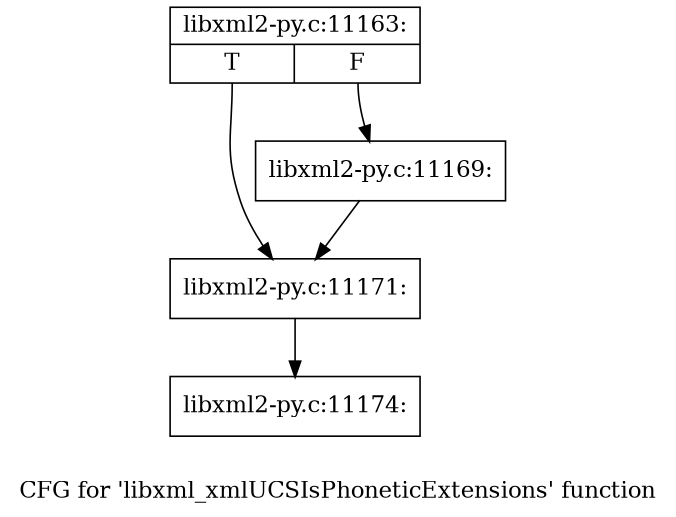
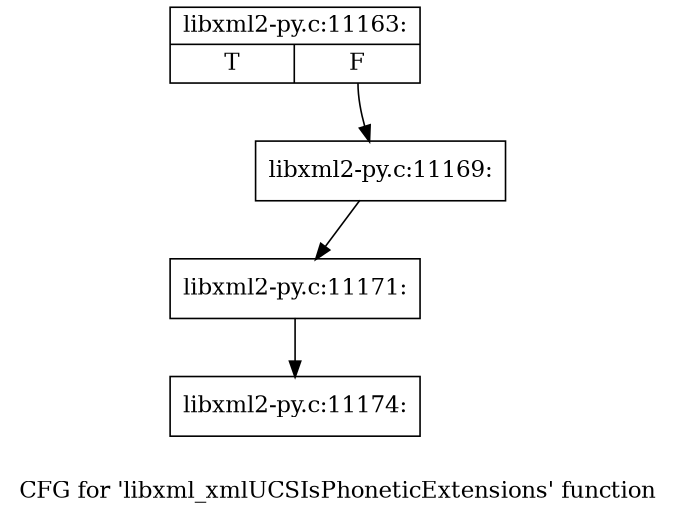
(232, 168) -> none
